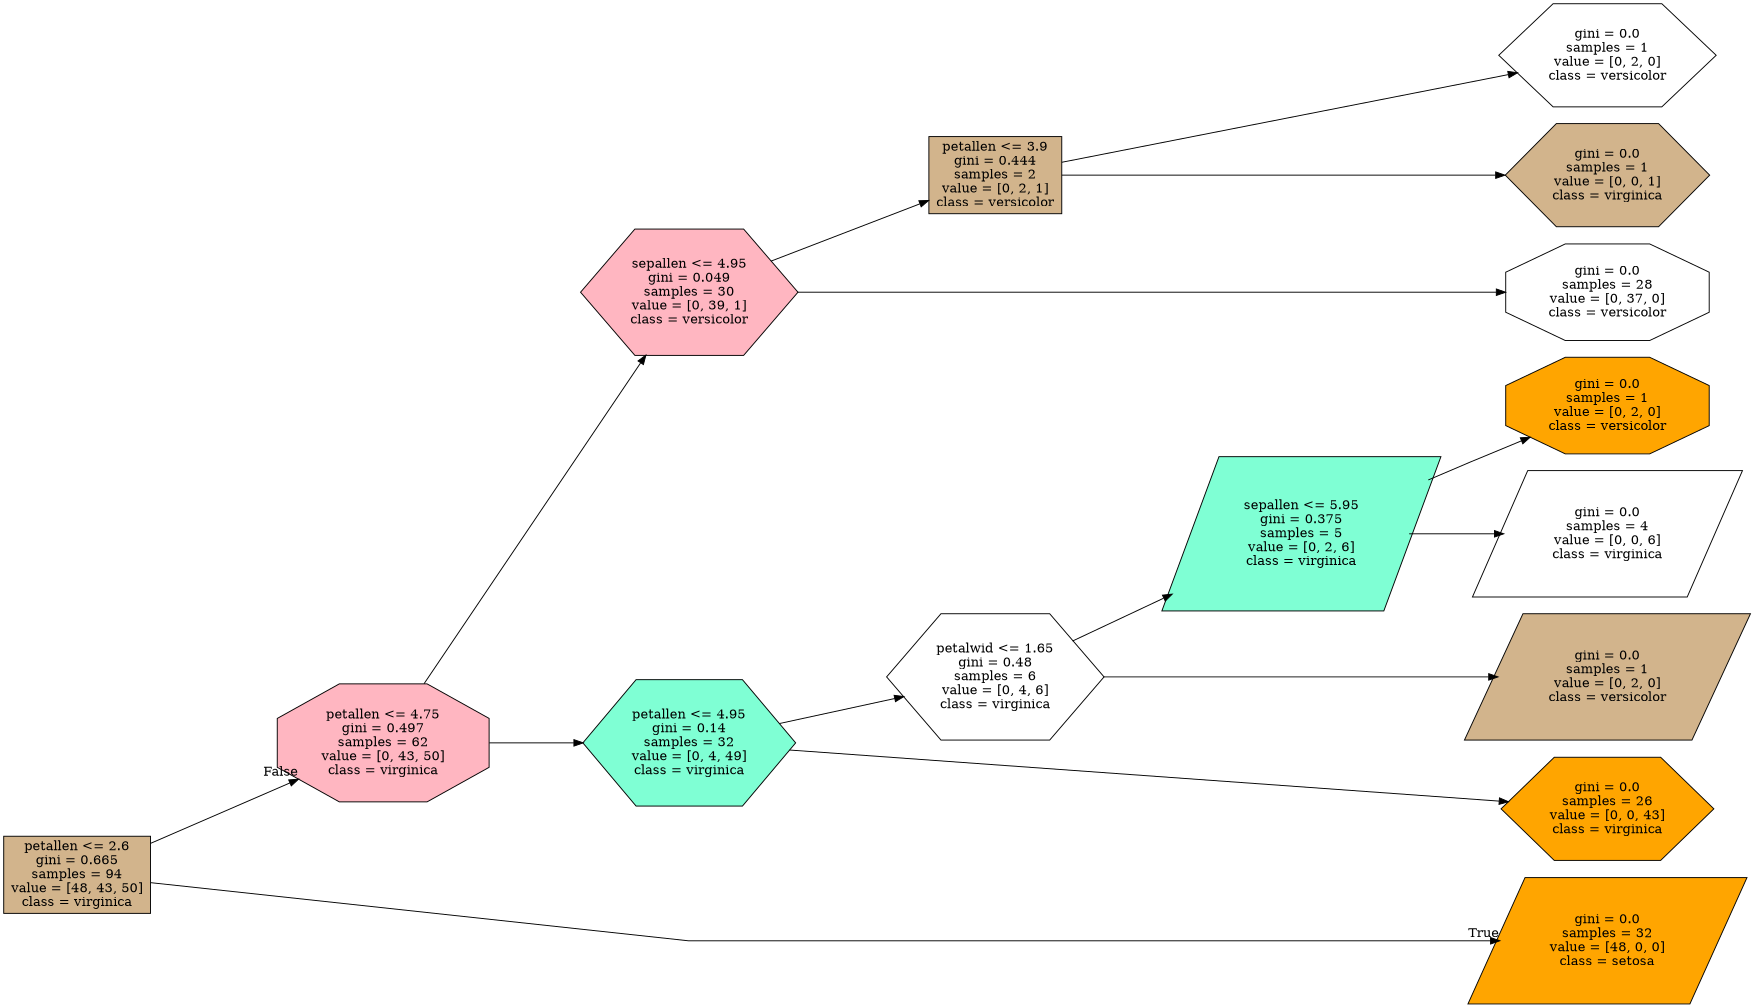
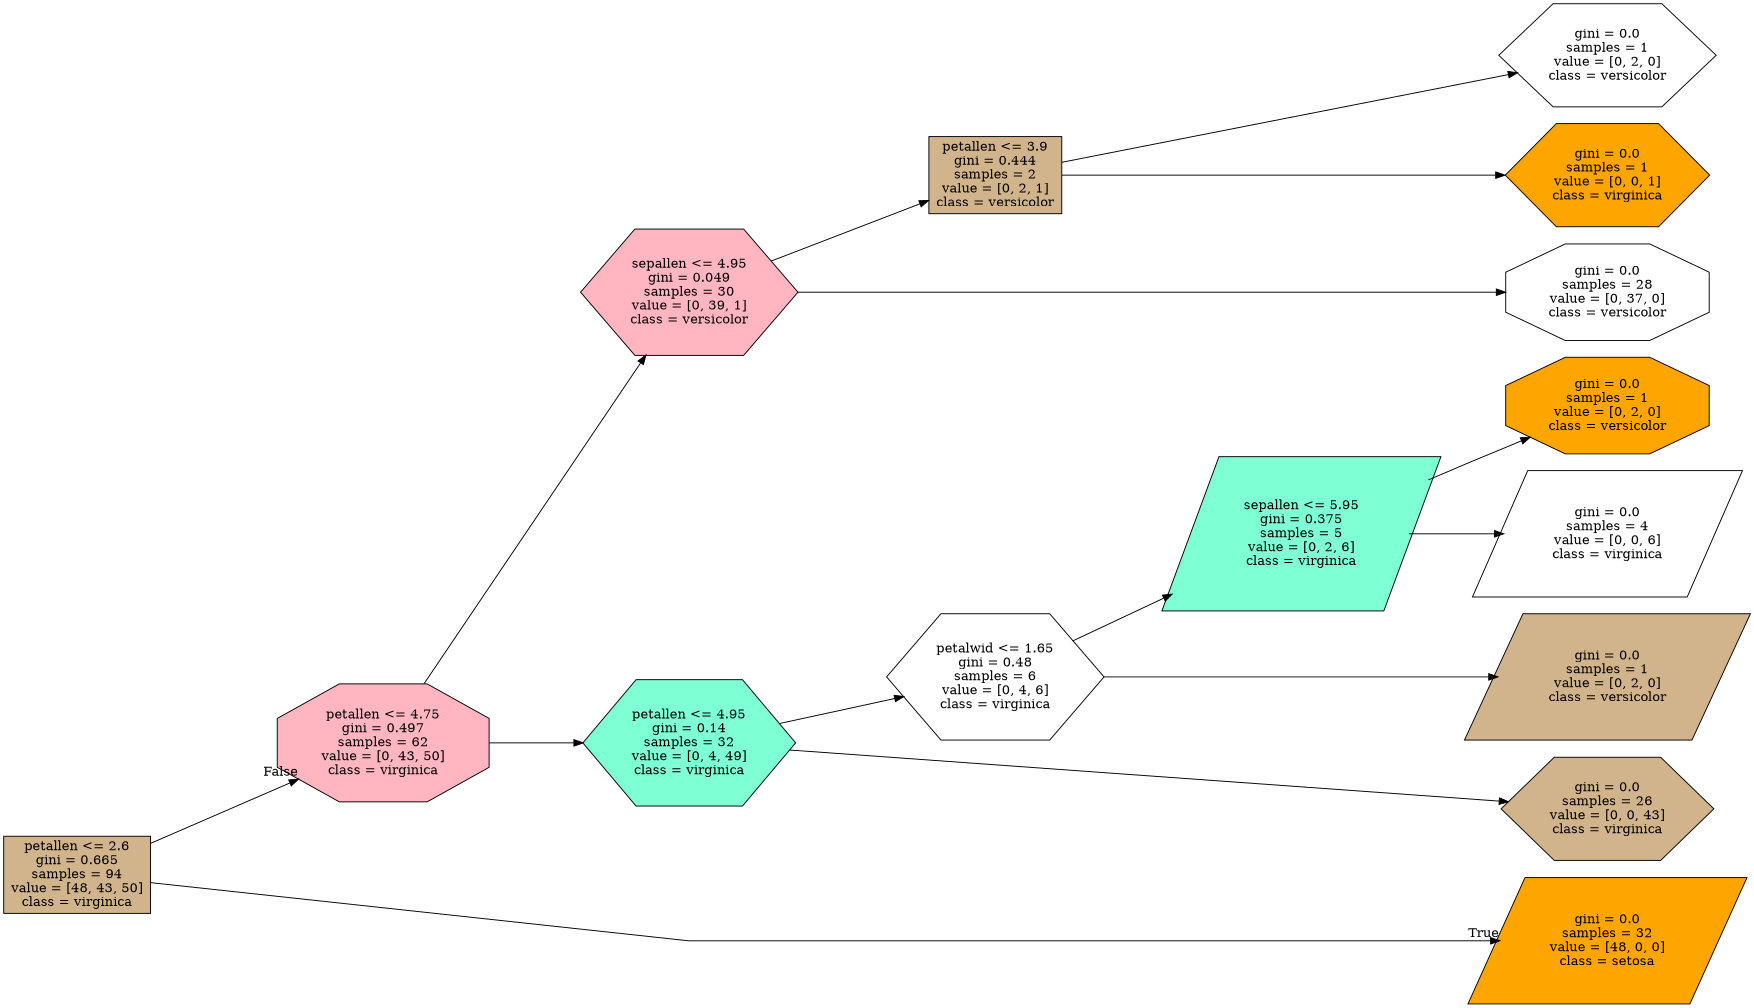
(1607, 175) -> (1607, 175)
(1607, 809) -> (1607, 809)
